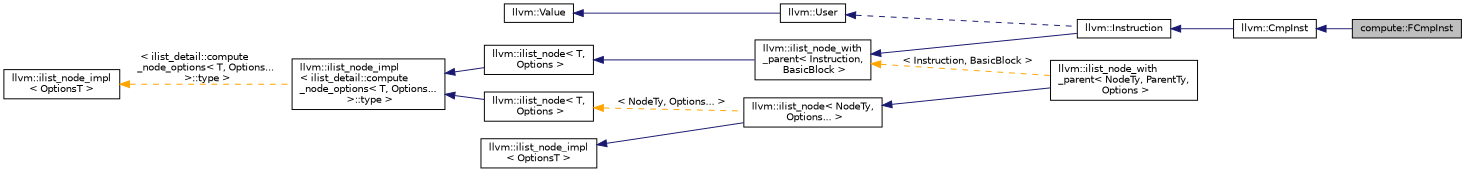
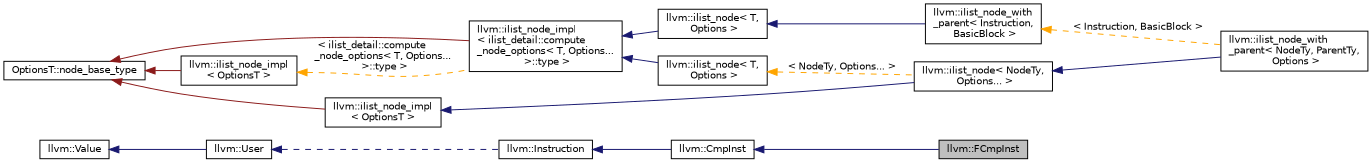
(1407, 29) -> (983, 149)
(979, 43) -> none
none -> (74, 71)
